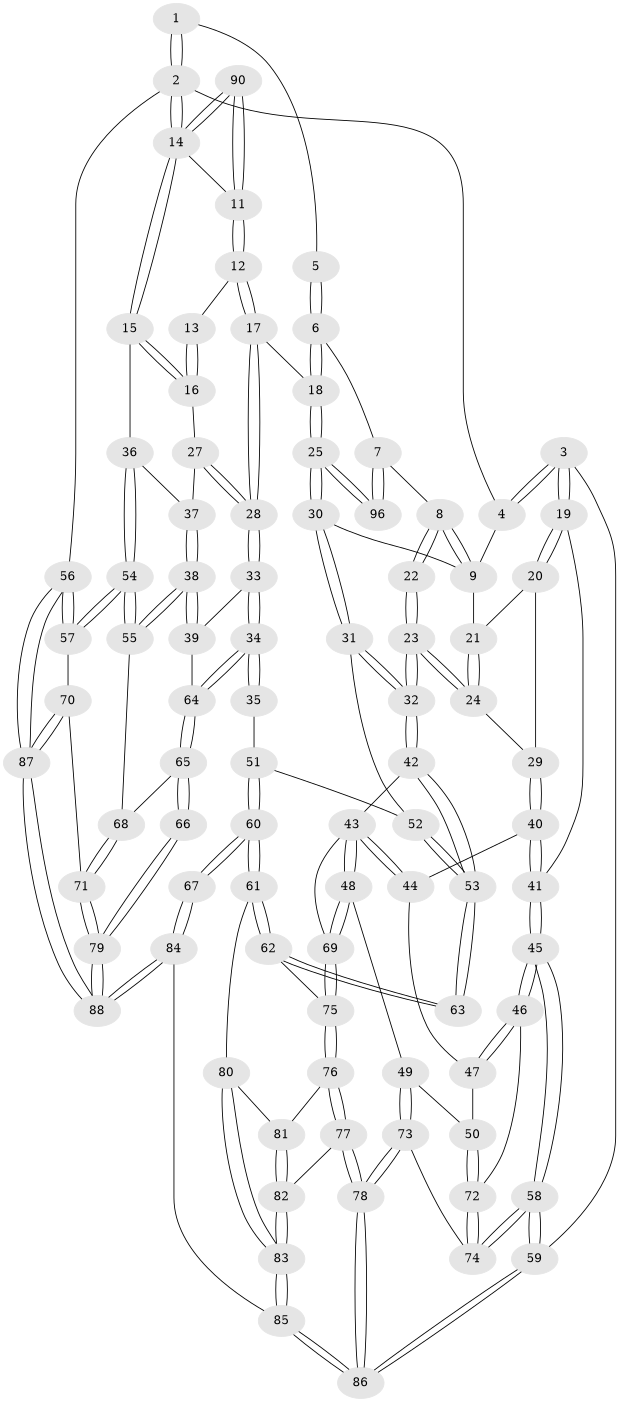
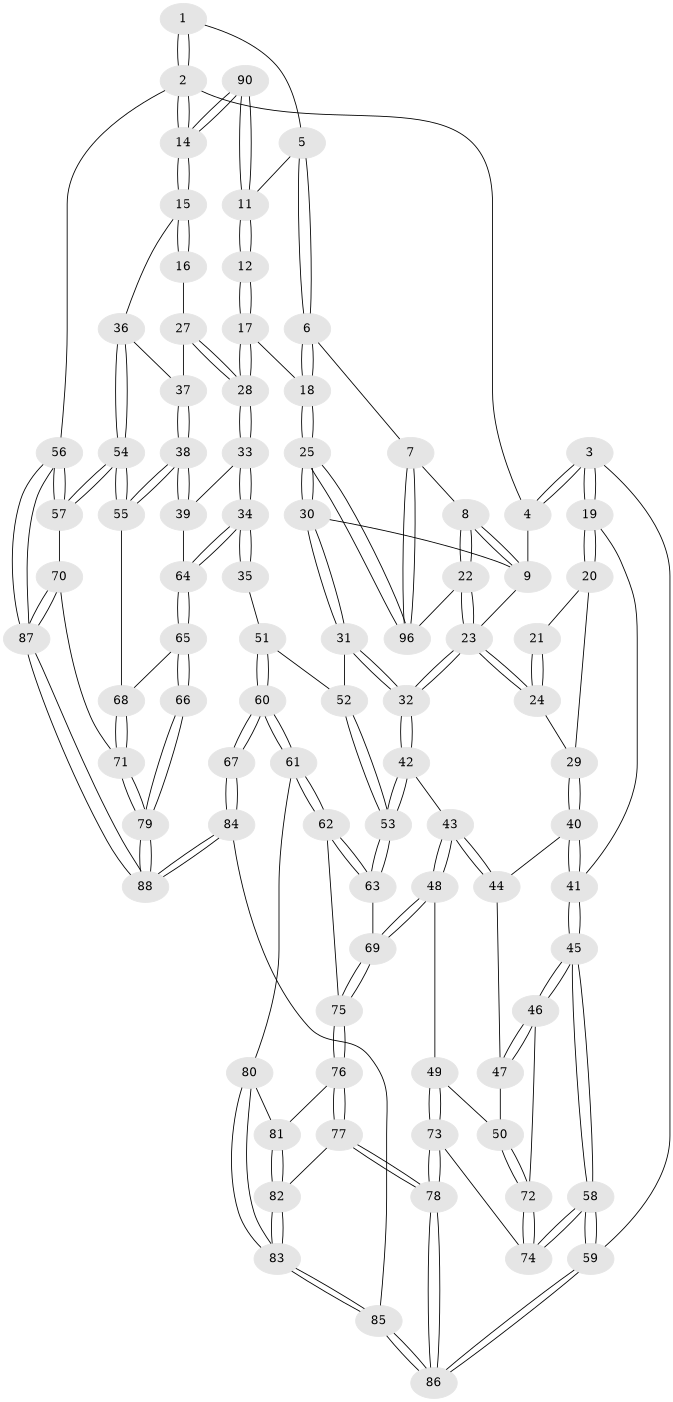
(207, 174) -> (274, 174)
(192, 329) -> none
none -> (437, 608)
(474, 608) -> (499, 608)
(315, 883) -> (373, 918)
